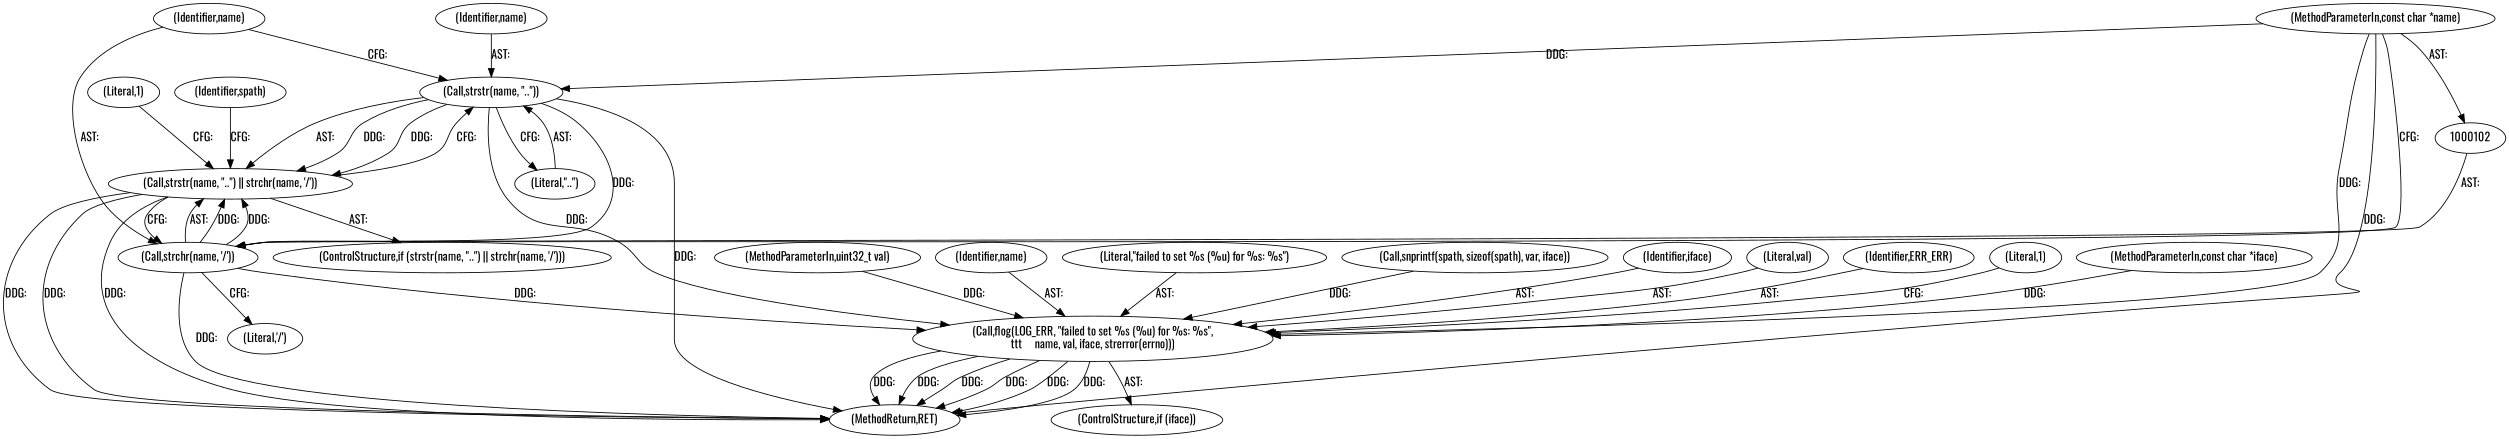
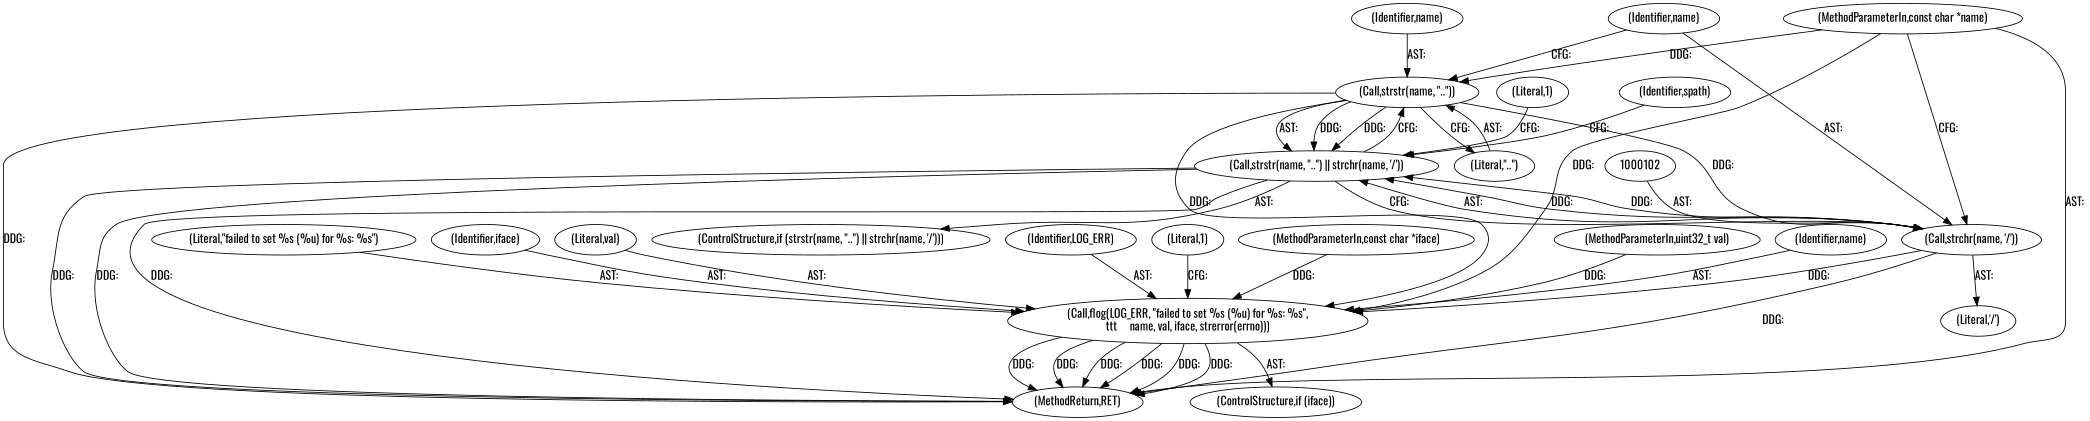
(2436, 70) -> none
(2376, 221) -> (2076, 203)
(1475, 258) -> none
(1909, 258) -> (1071, 240)
(241, 294) -> (1985, 277)
